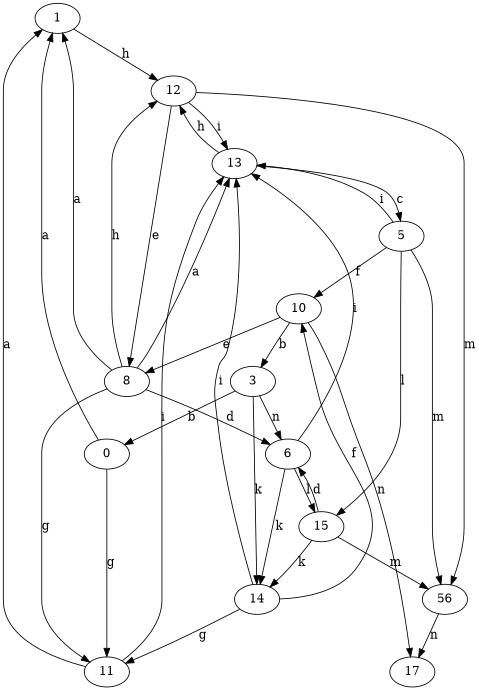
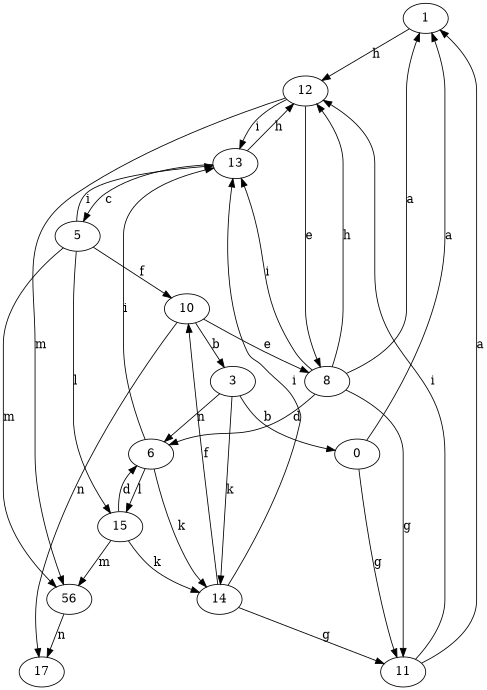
(196, 273) -> (268, 273)
(162, 436) -> (418, 375)
